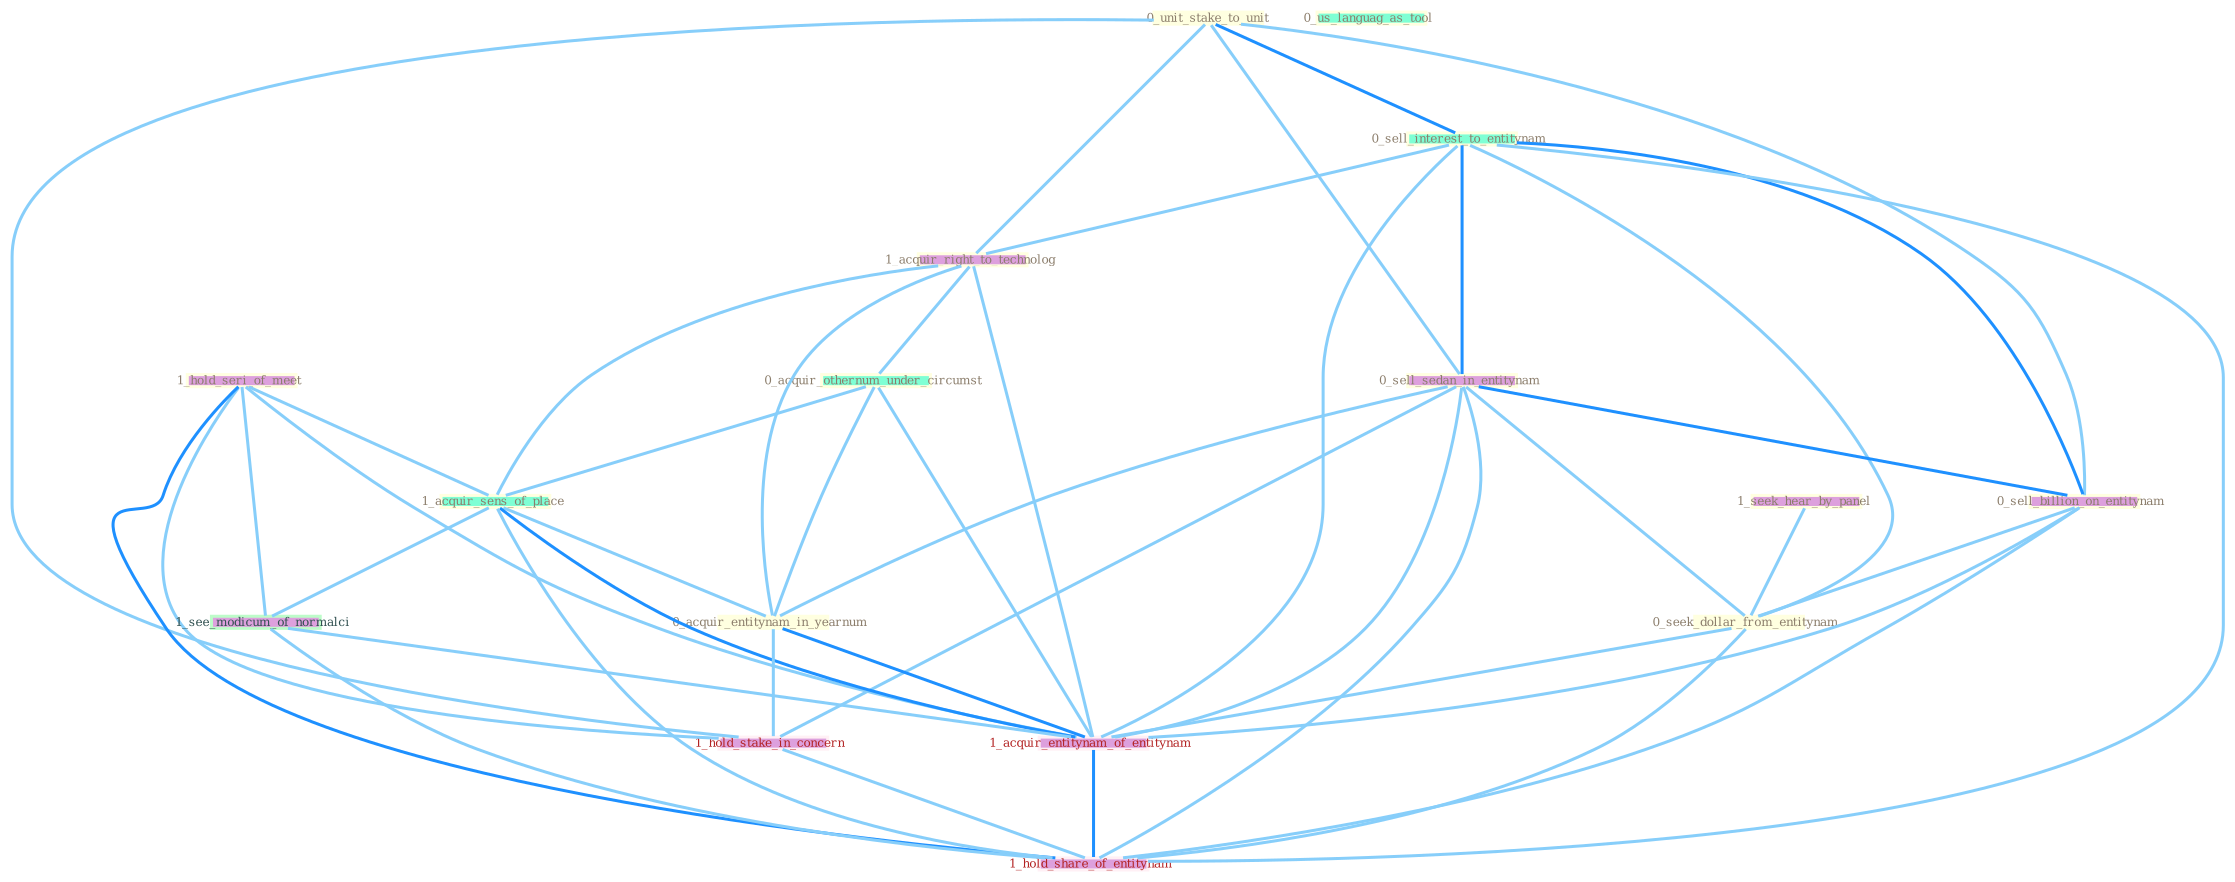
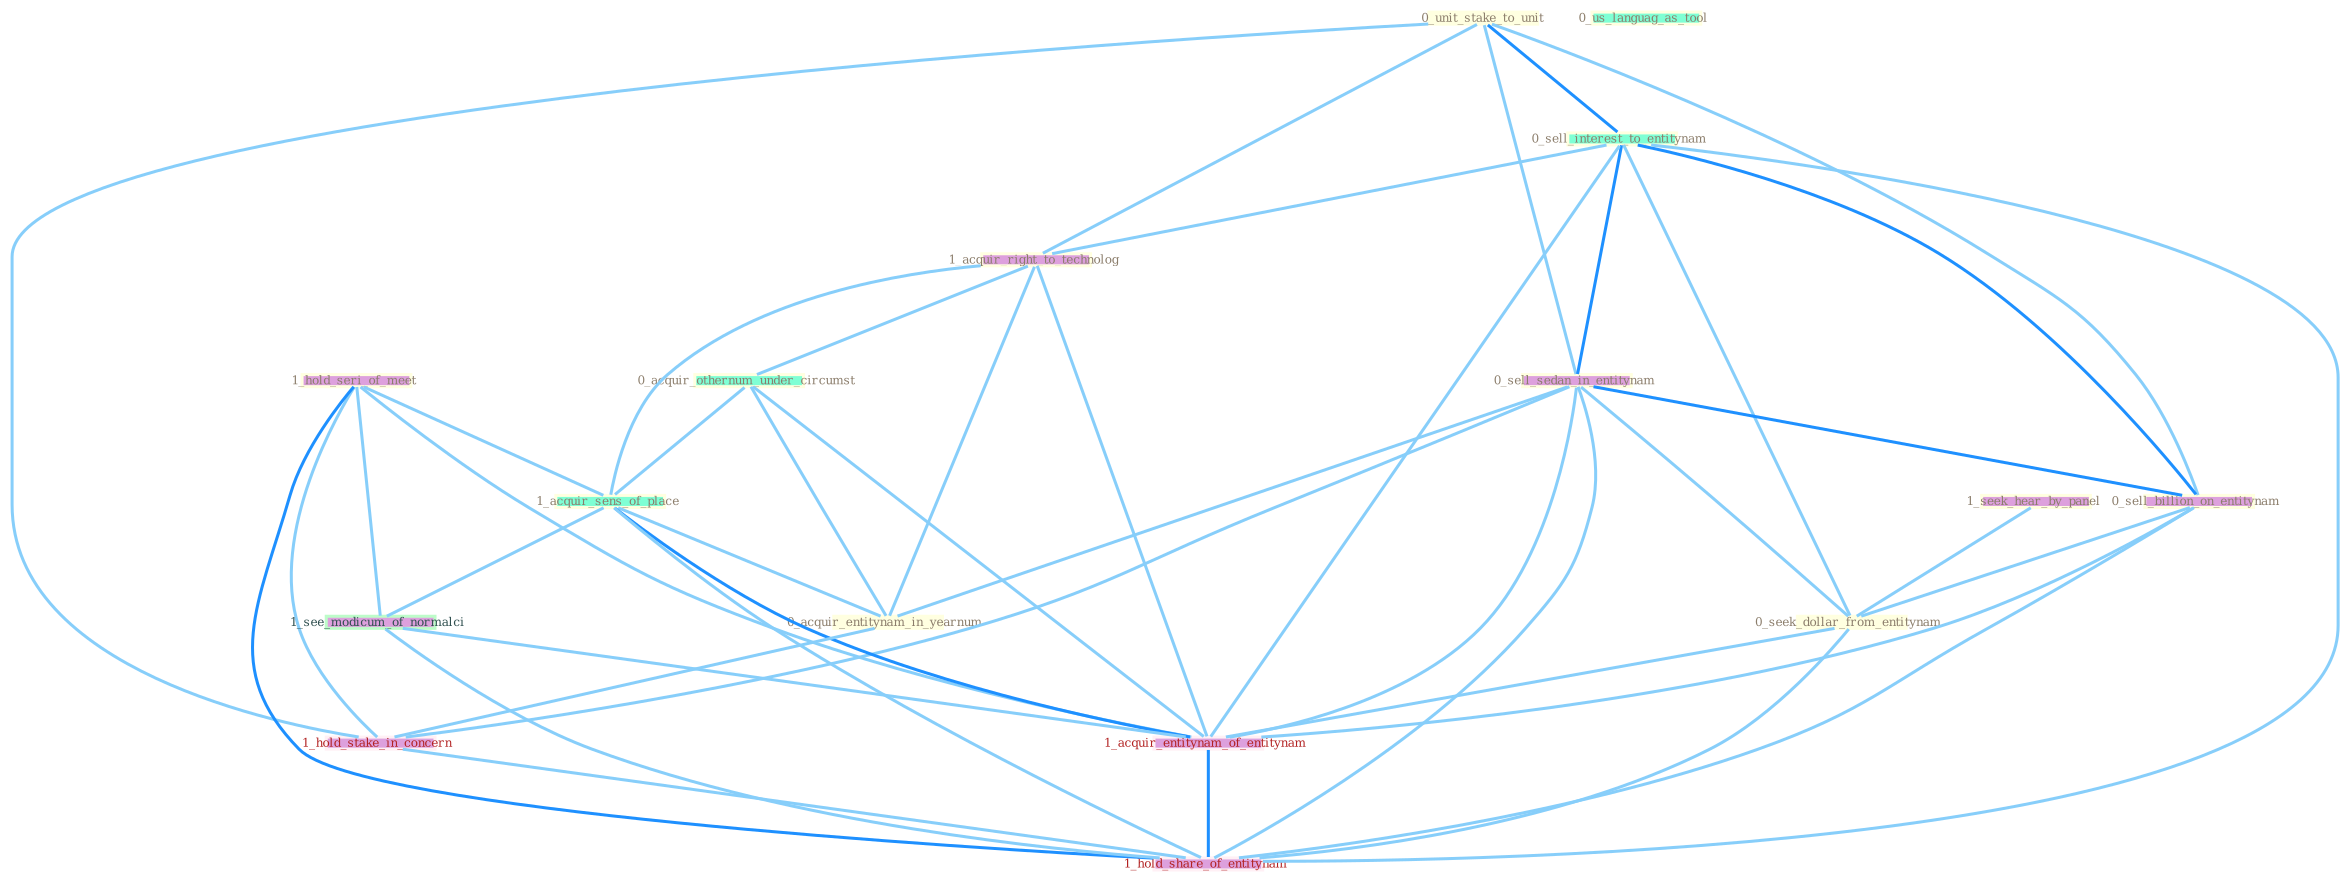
(934, 683) -> none
